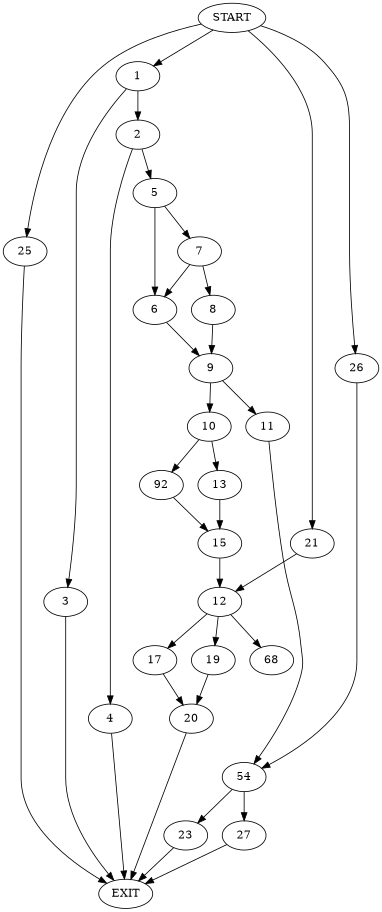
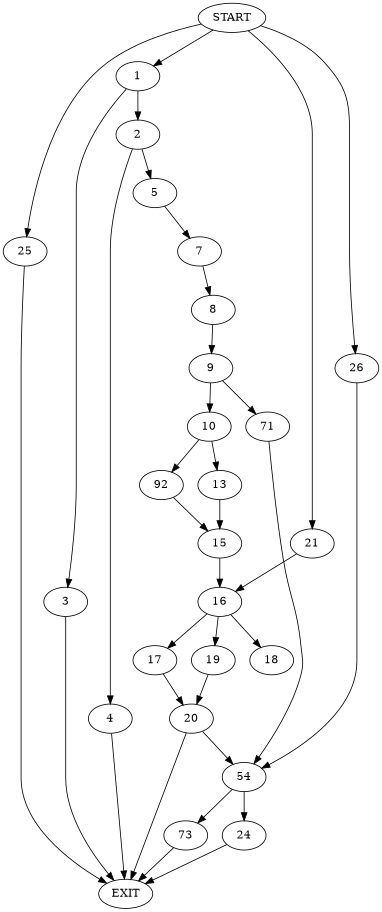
(155, 310) -> none
(268, 427) -> (268, 427)
(220, 602) -> (220, 602)
(272, 660) -> (272, 660)
none -> (215, 745)
(186, 835) -> (186, 835)
(244, 835) -> (244, 835)
